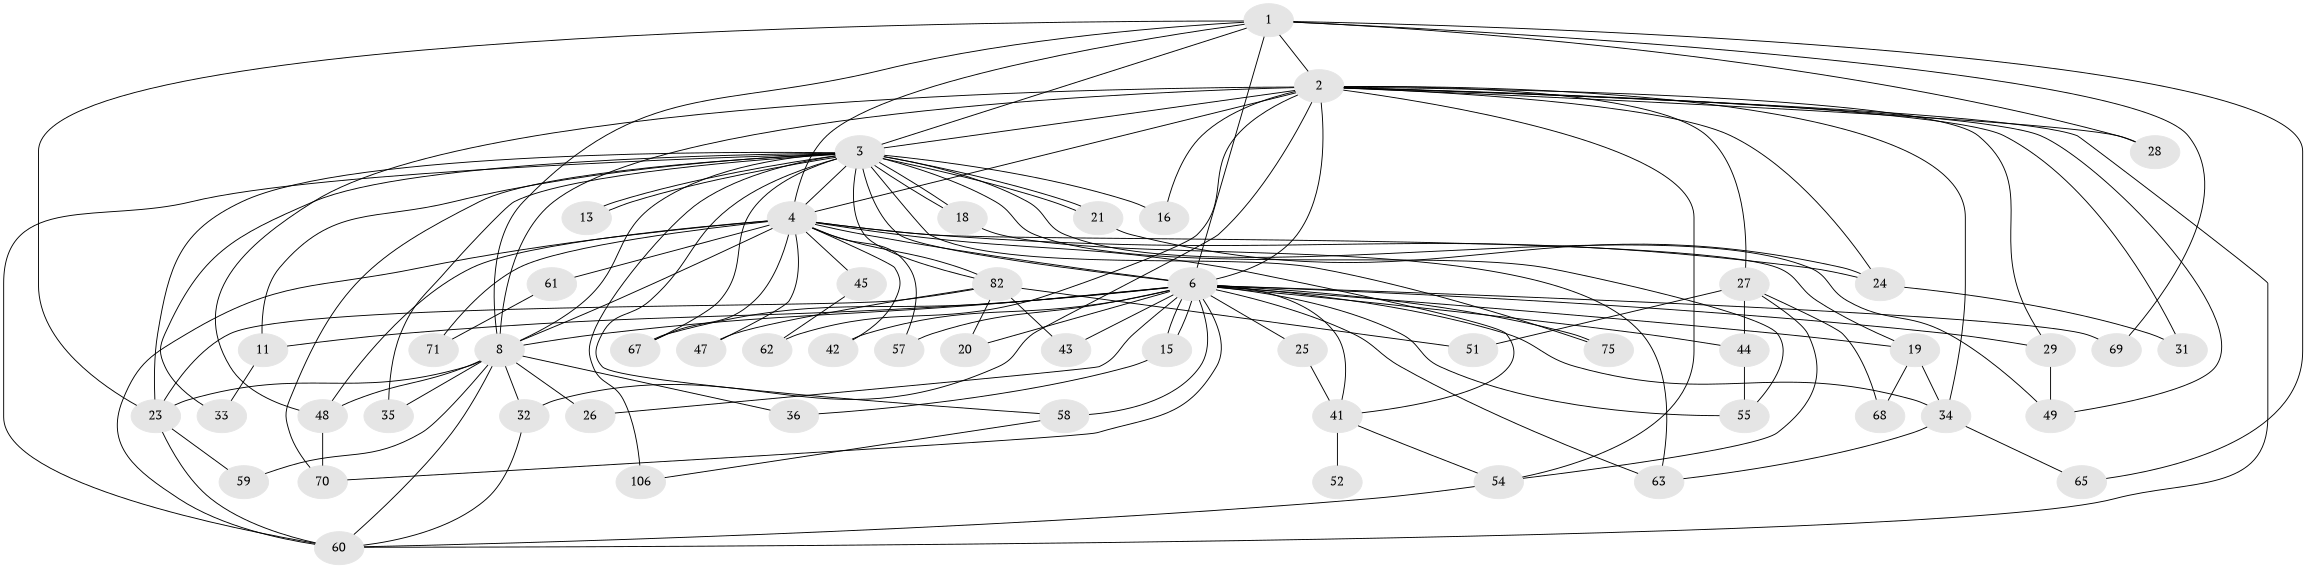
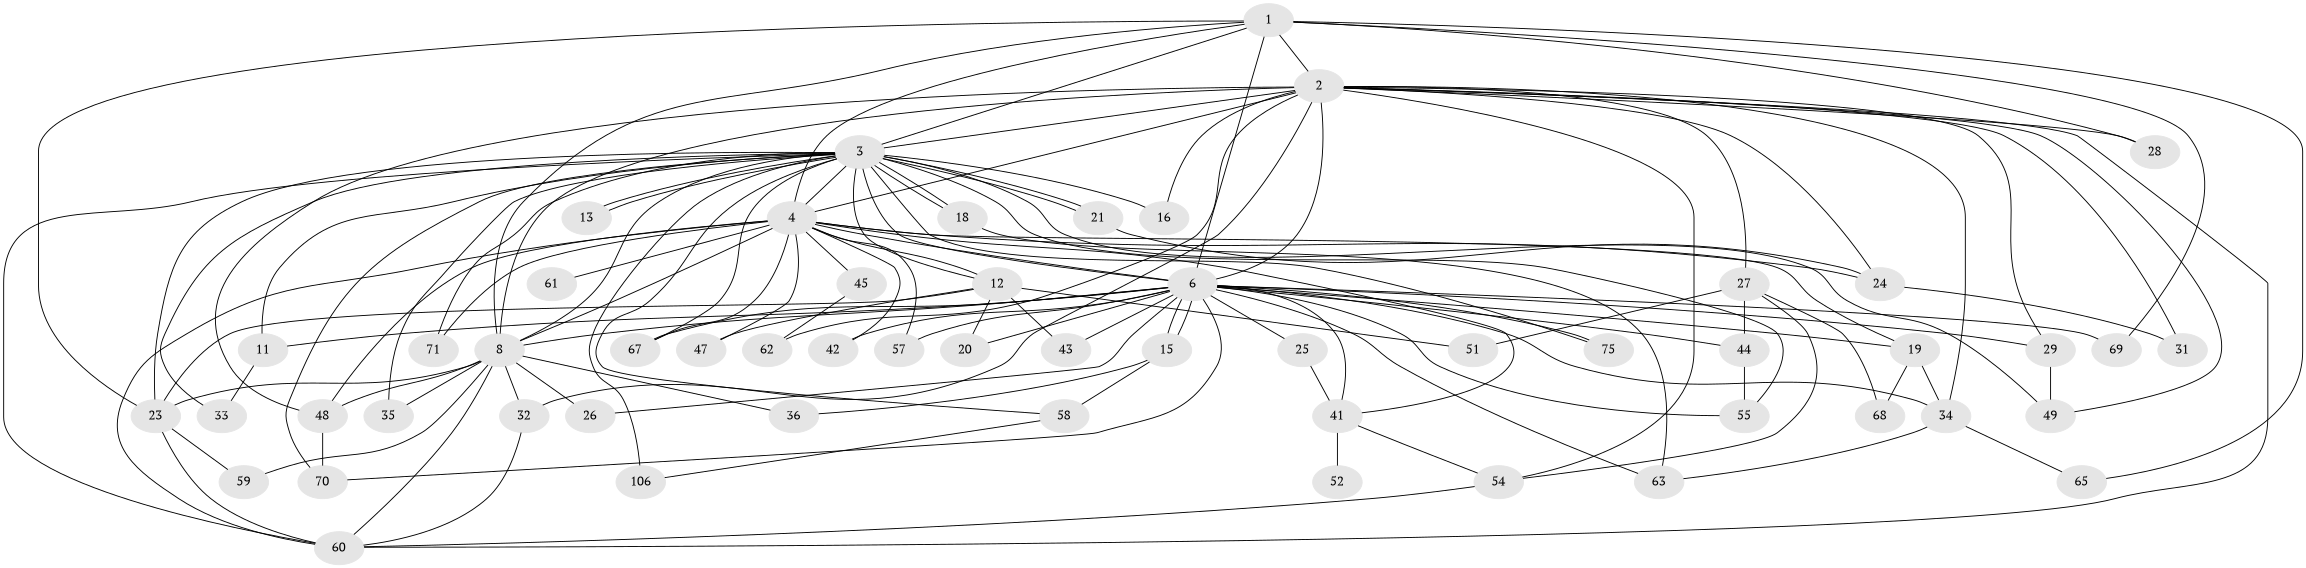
(997, 284) -> (997, 284)
(489, 319) -> (523, 227)
(1180, 386) -> (1116, 383)
